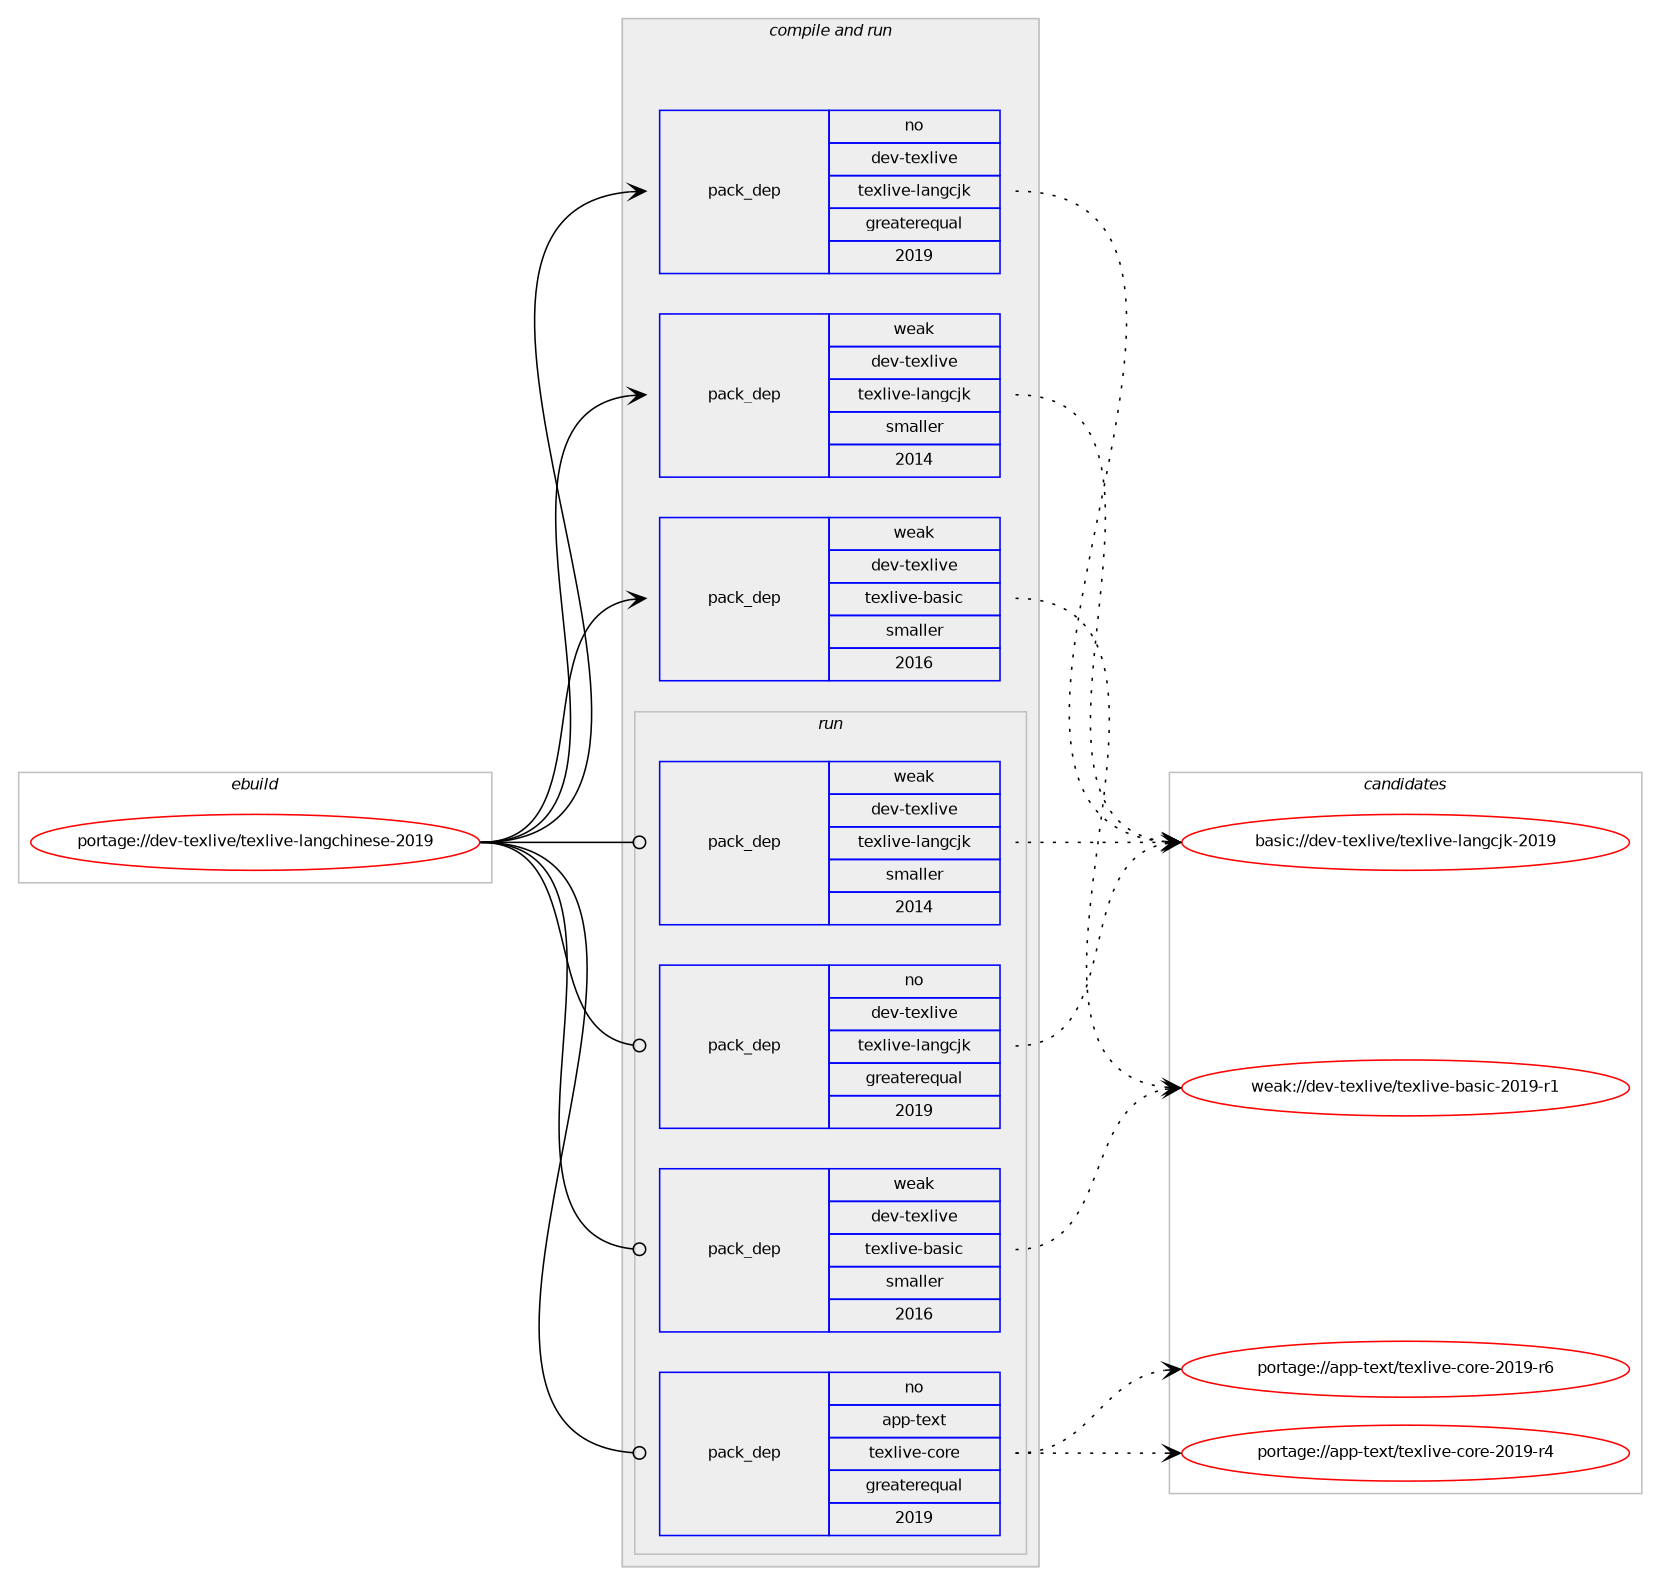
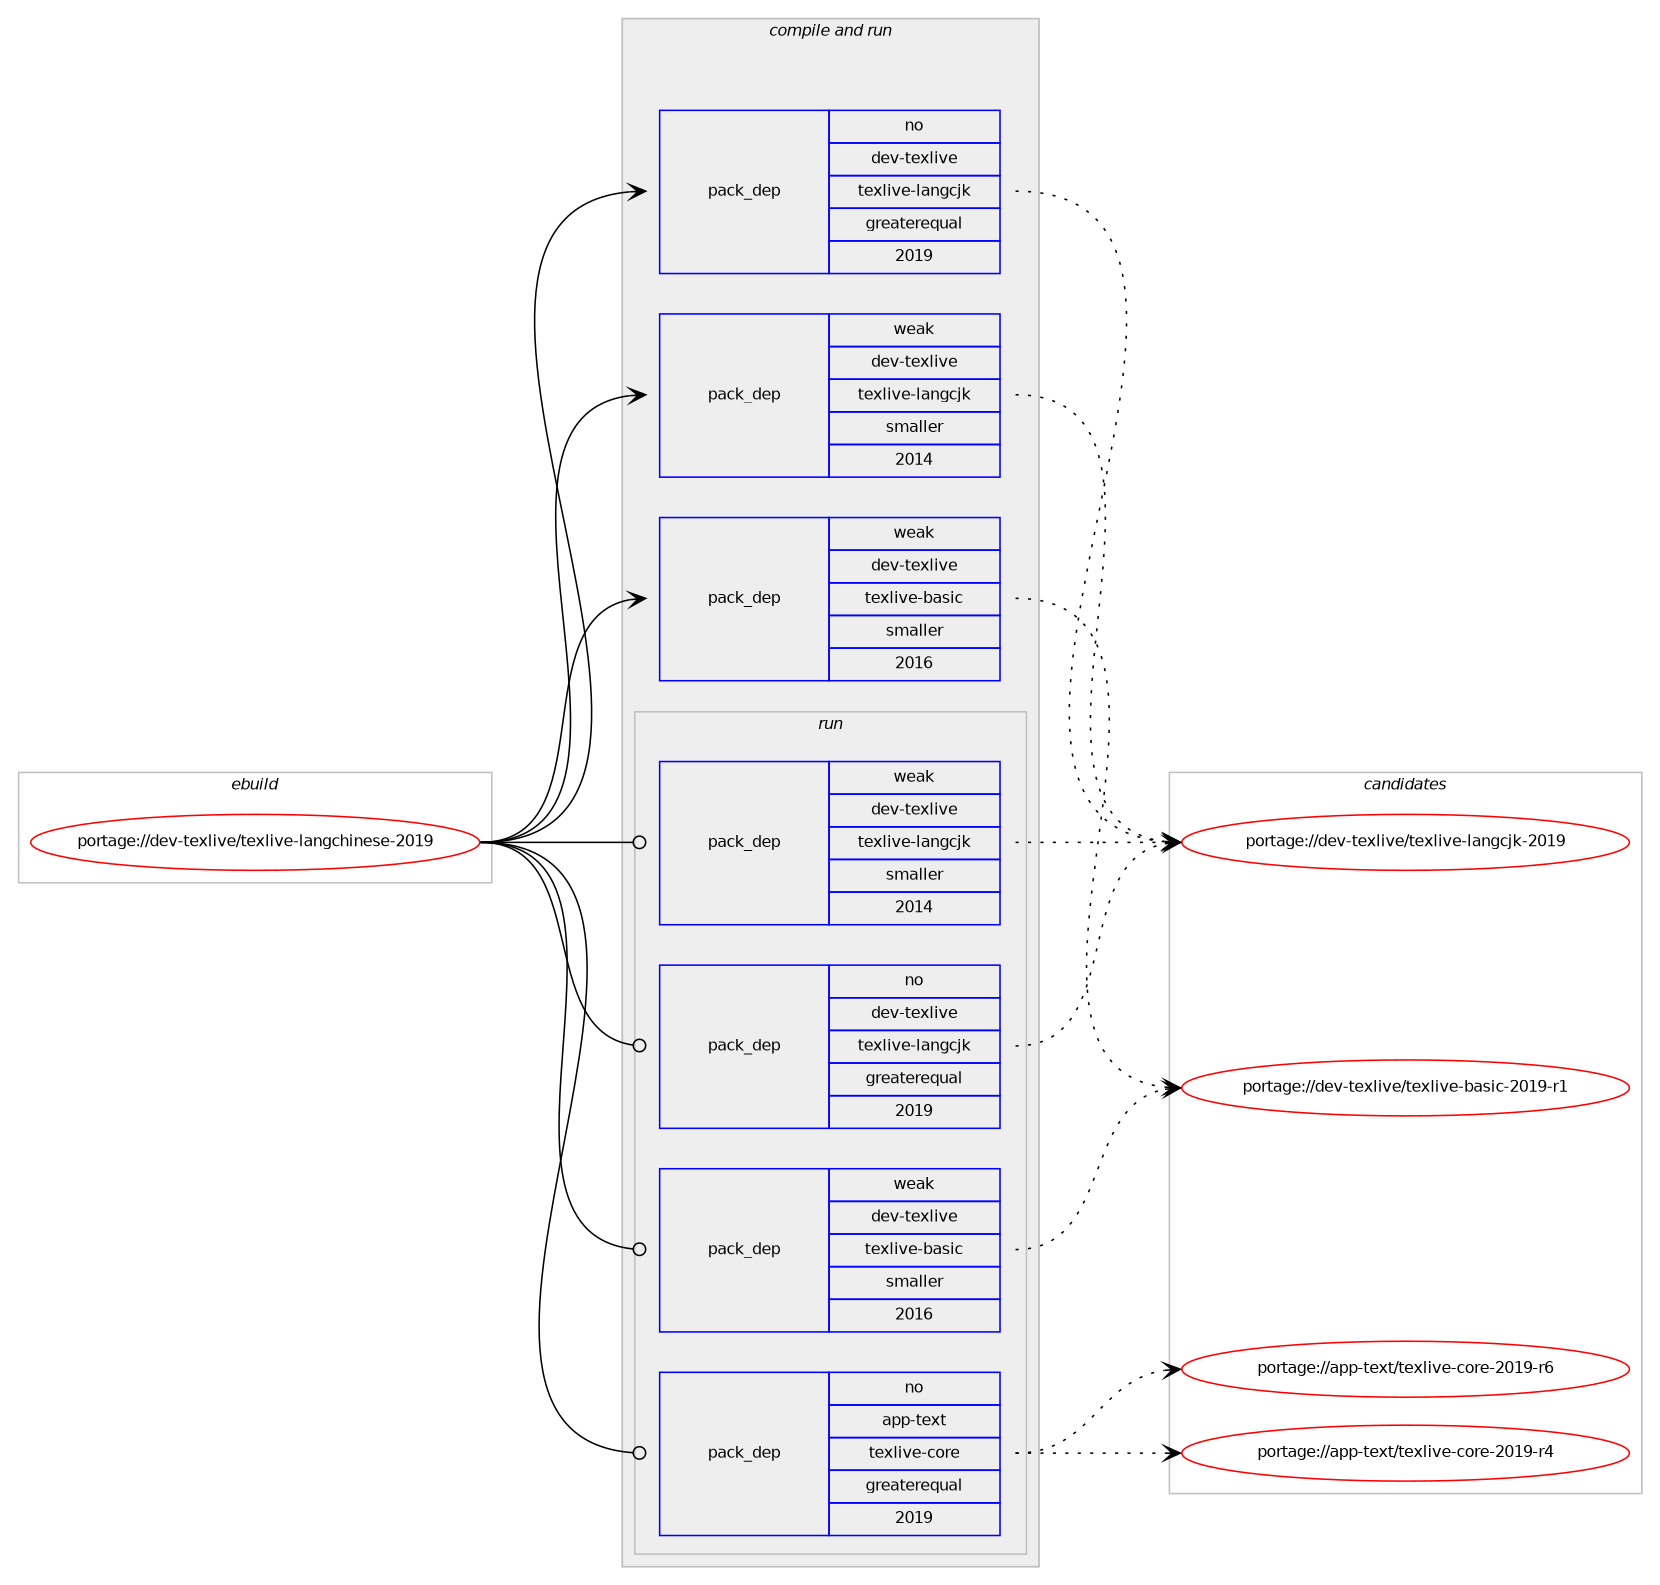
(1406, 842) -> (1406, 842)
(1406, 1088) -> (1406, 1088)
